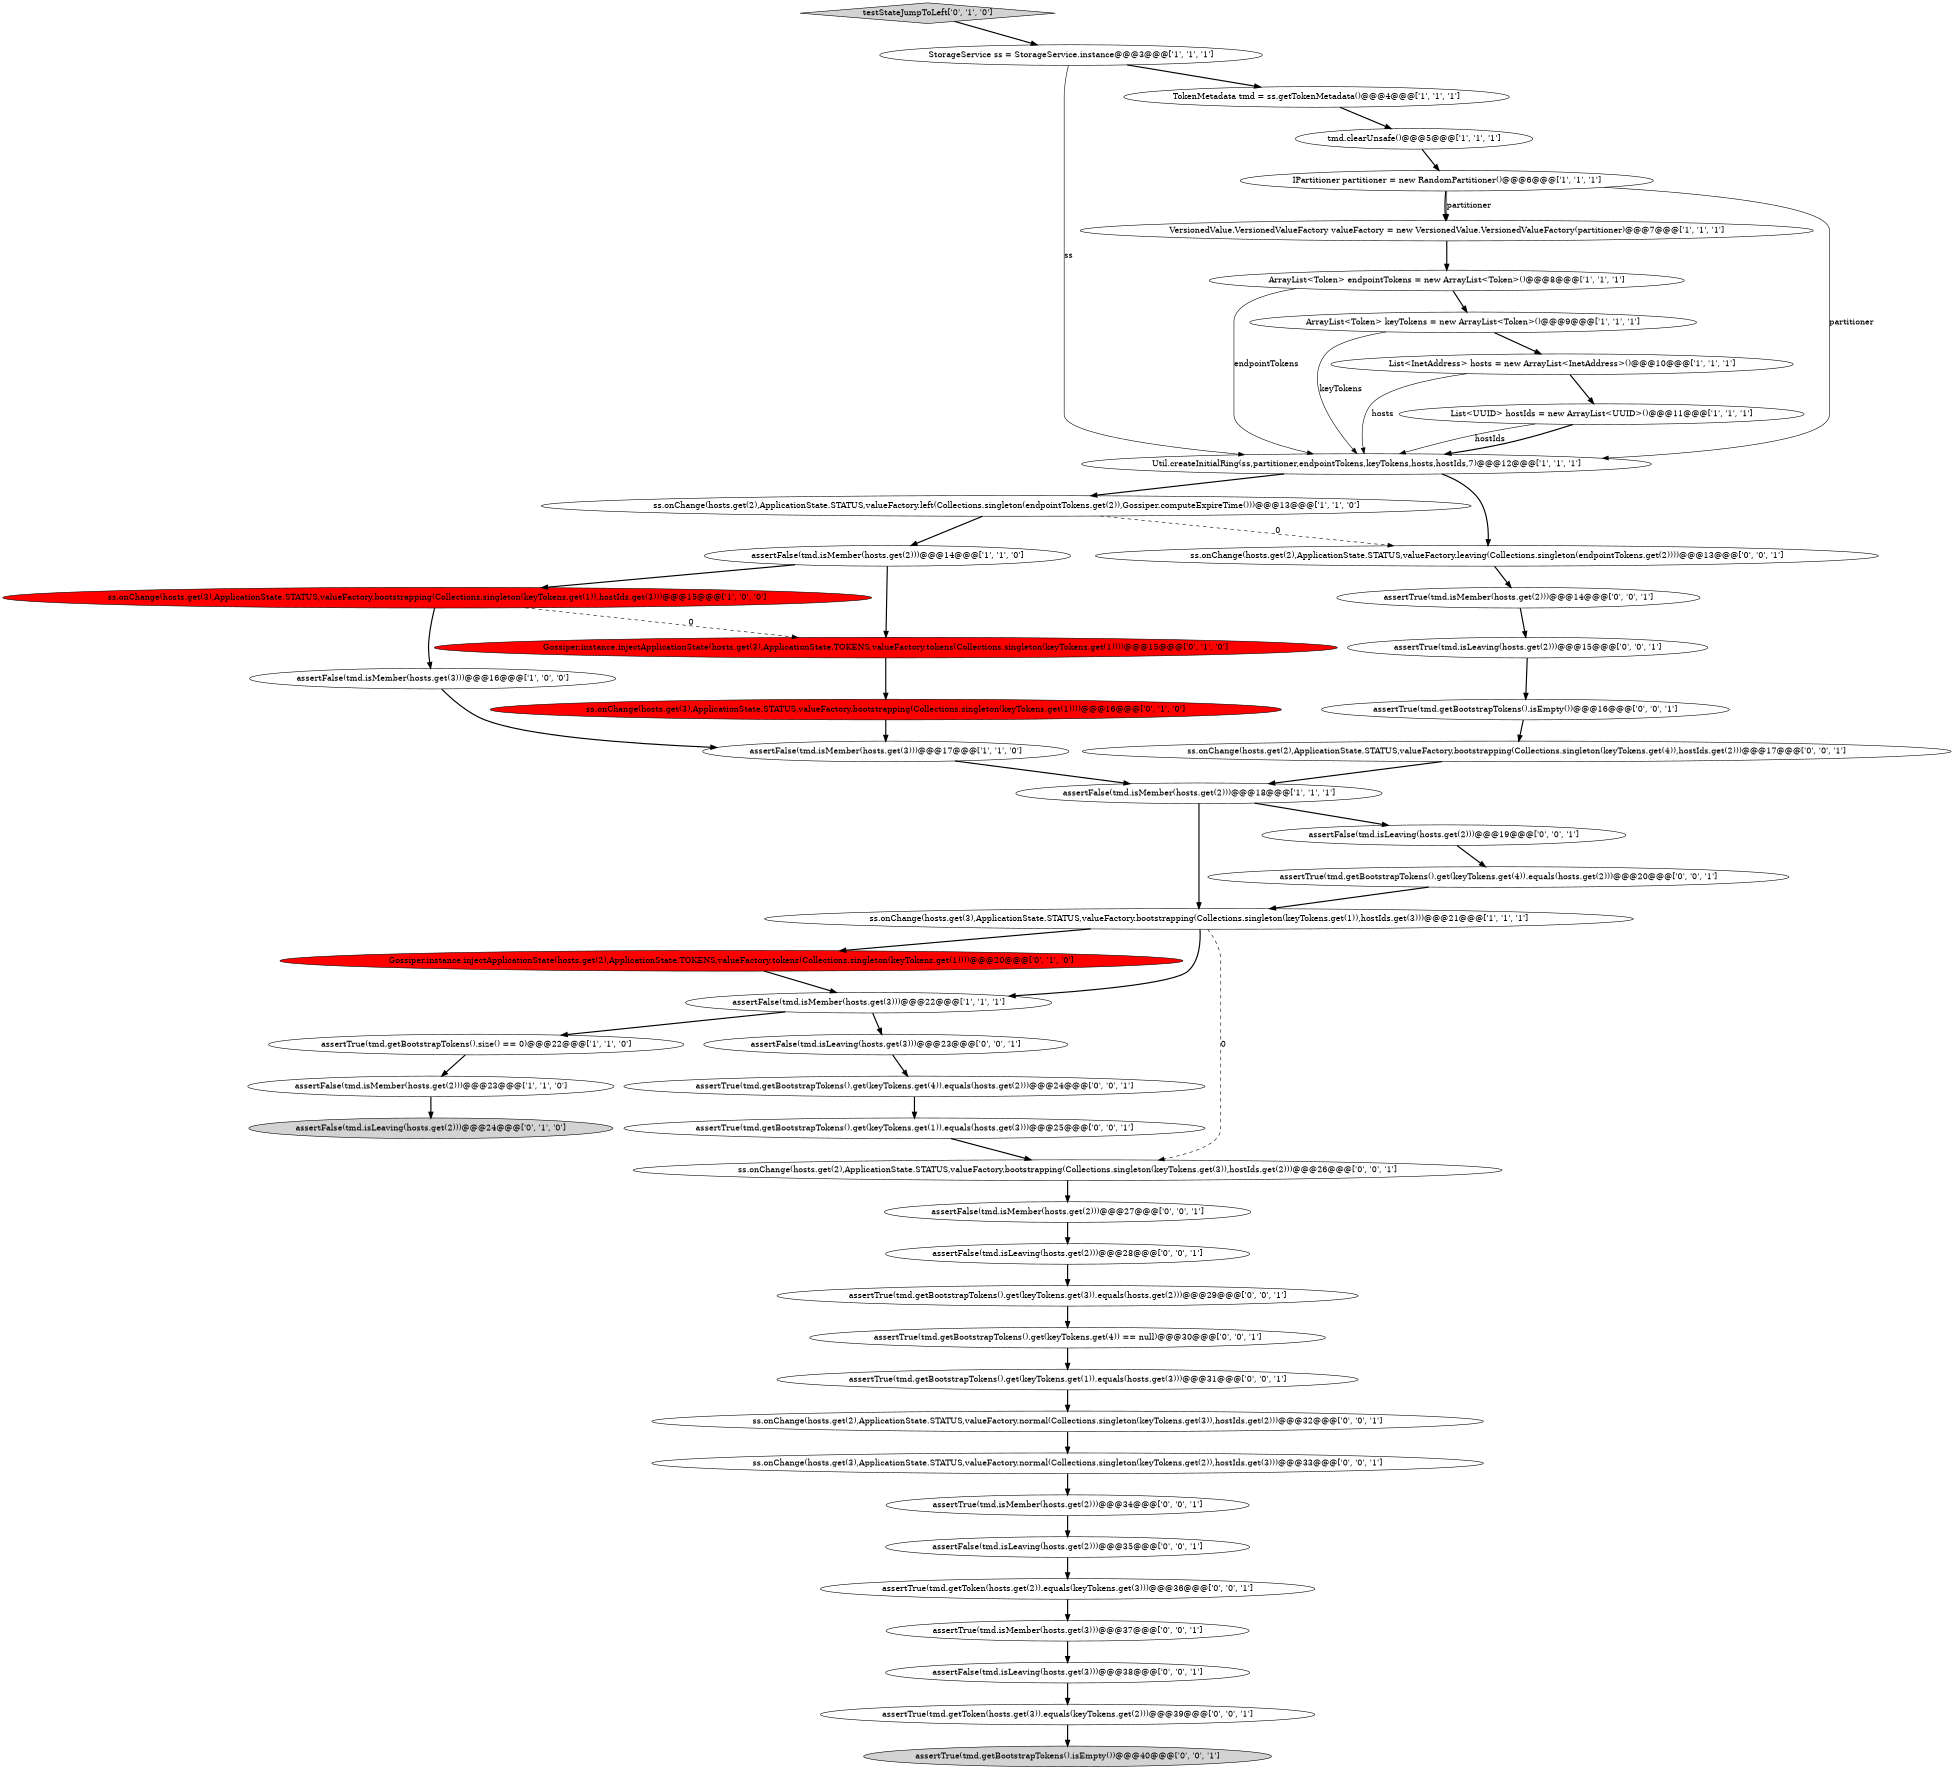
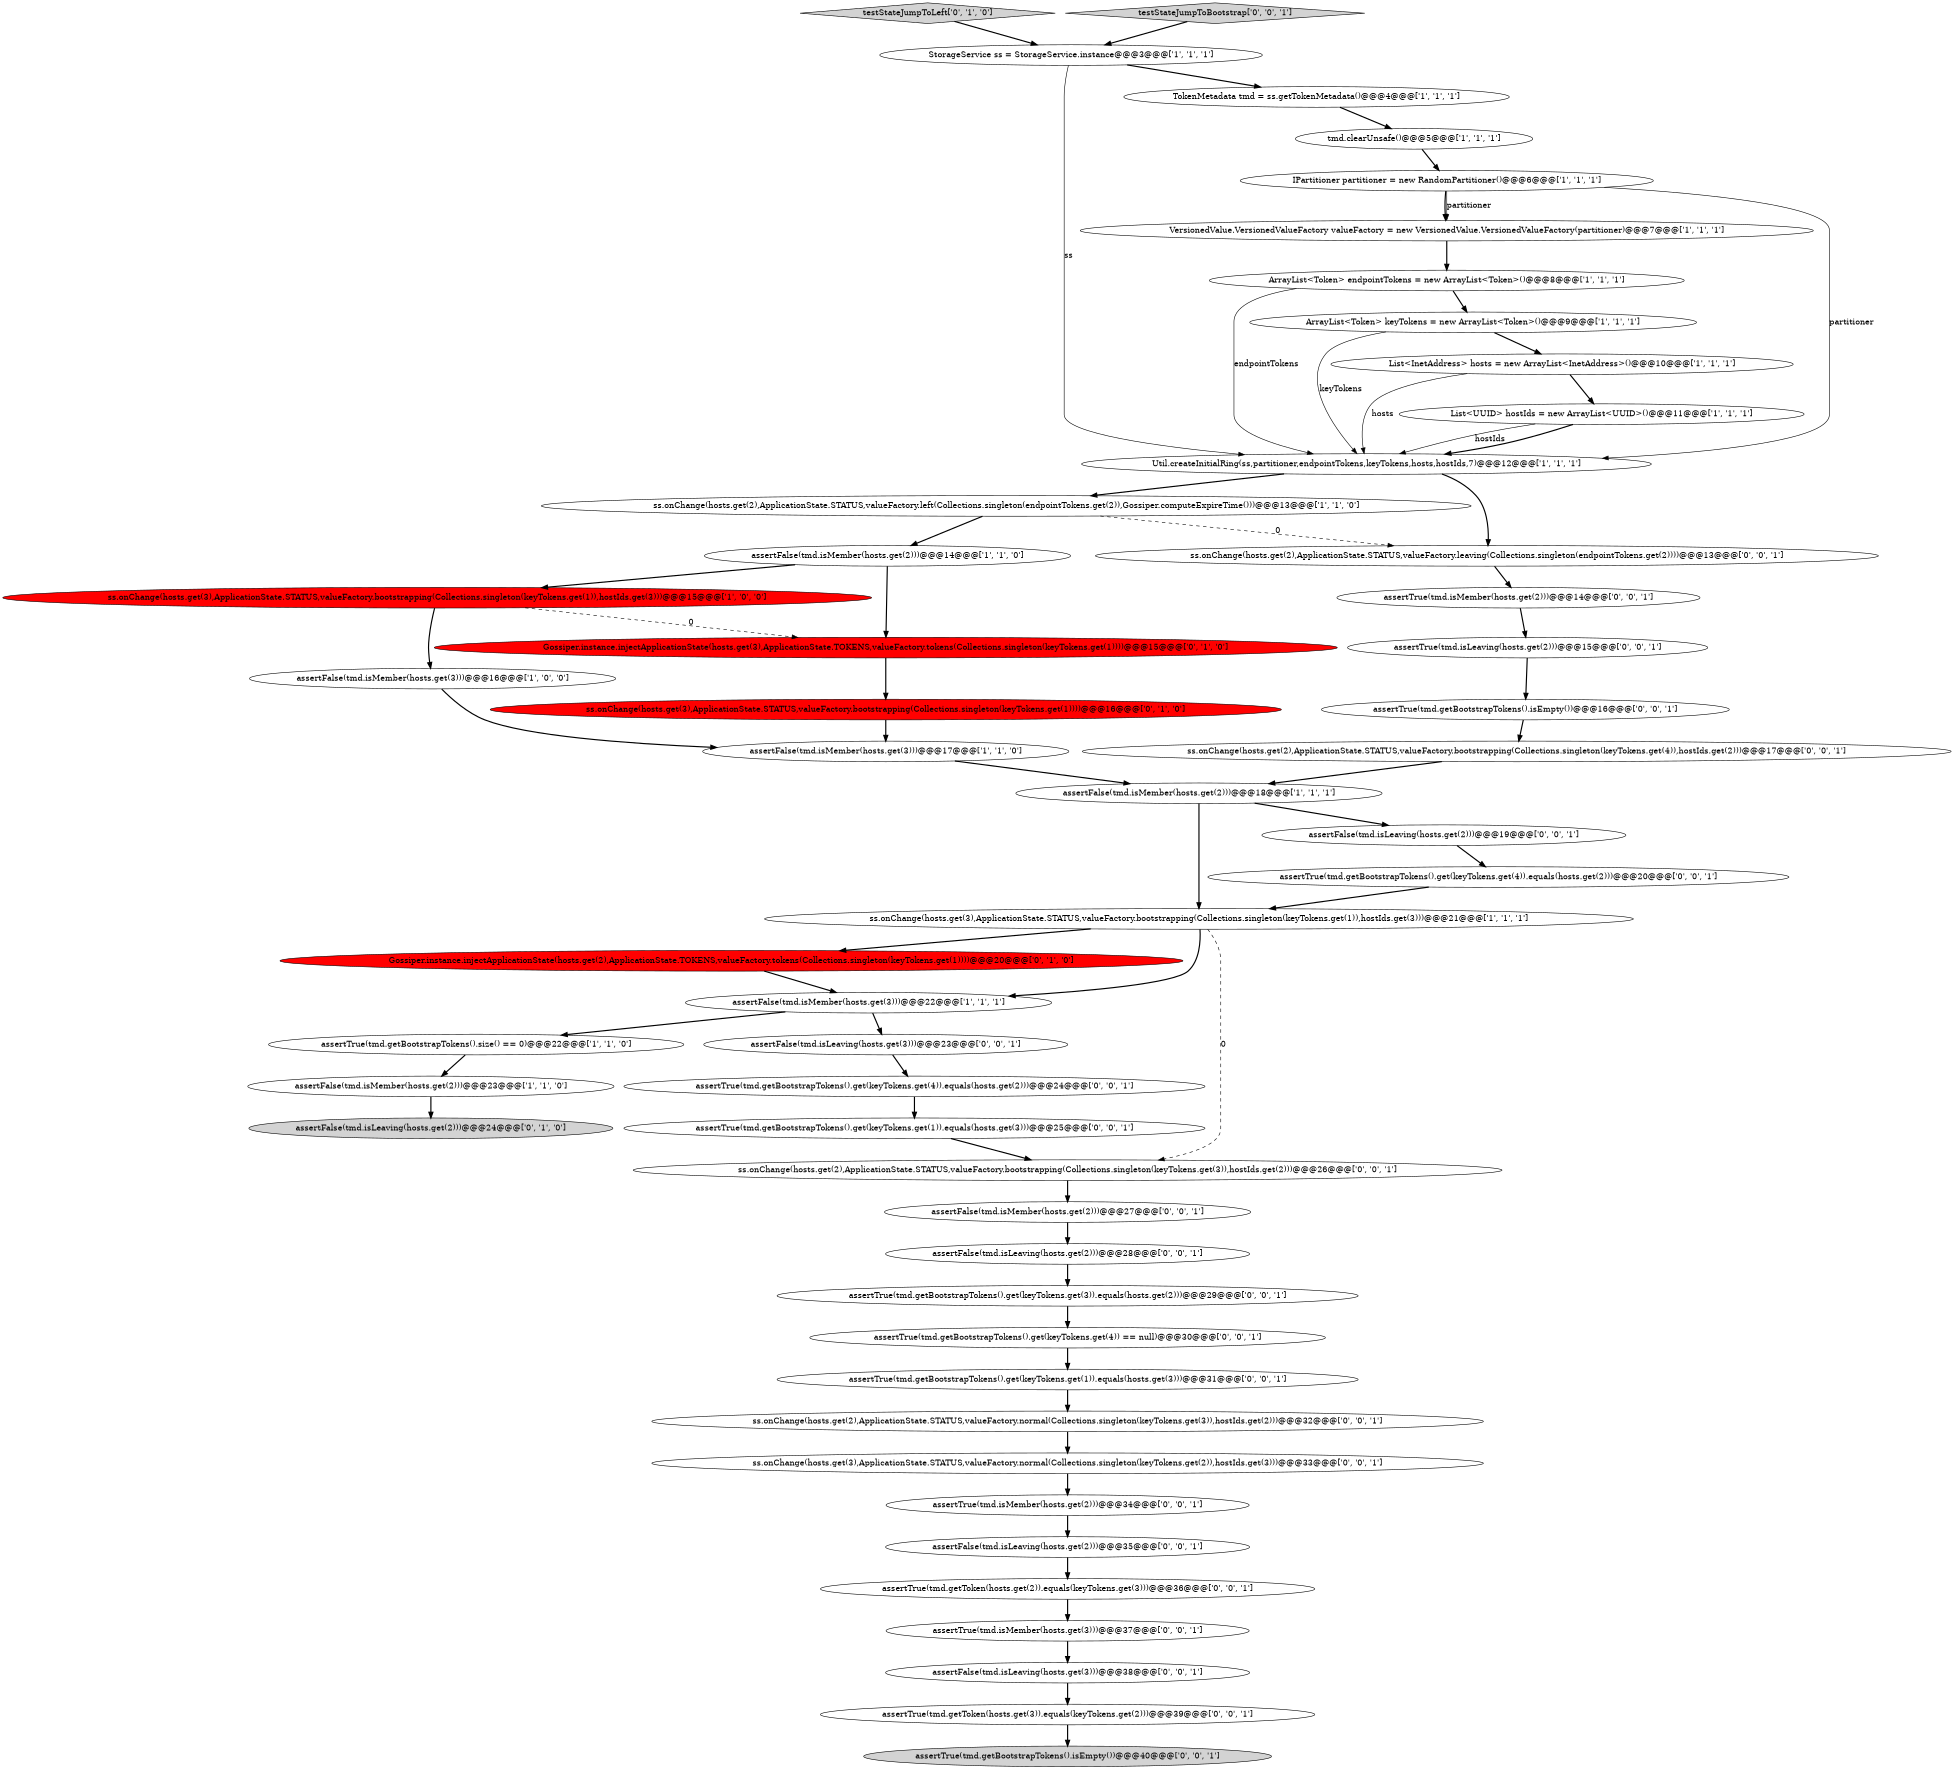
none -> (1215, 13)
